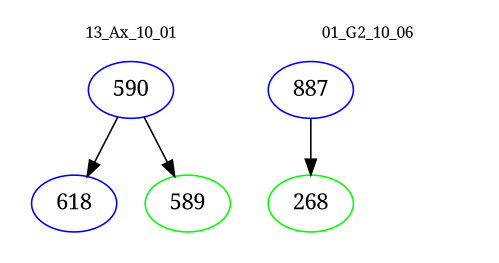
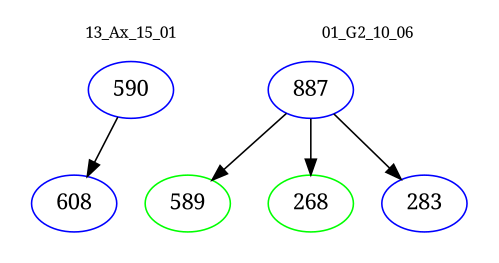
(131, 34) -> (131, 34)
(156, 140) -> (266, 132)
(74, 204) -> (74, 204)
none -> (424, 204)
